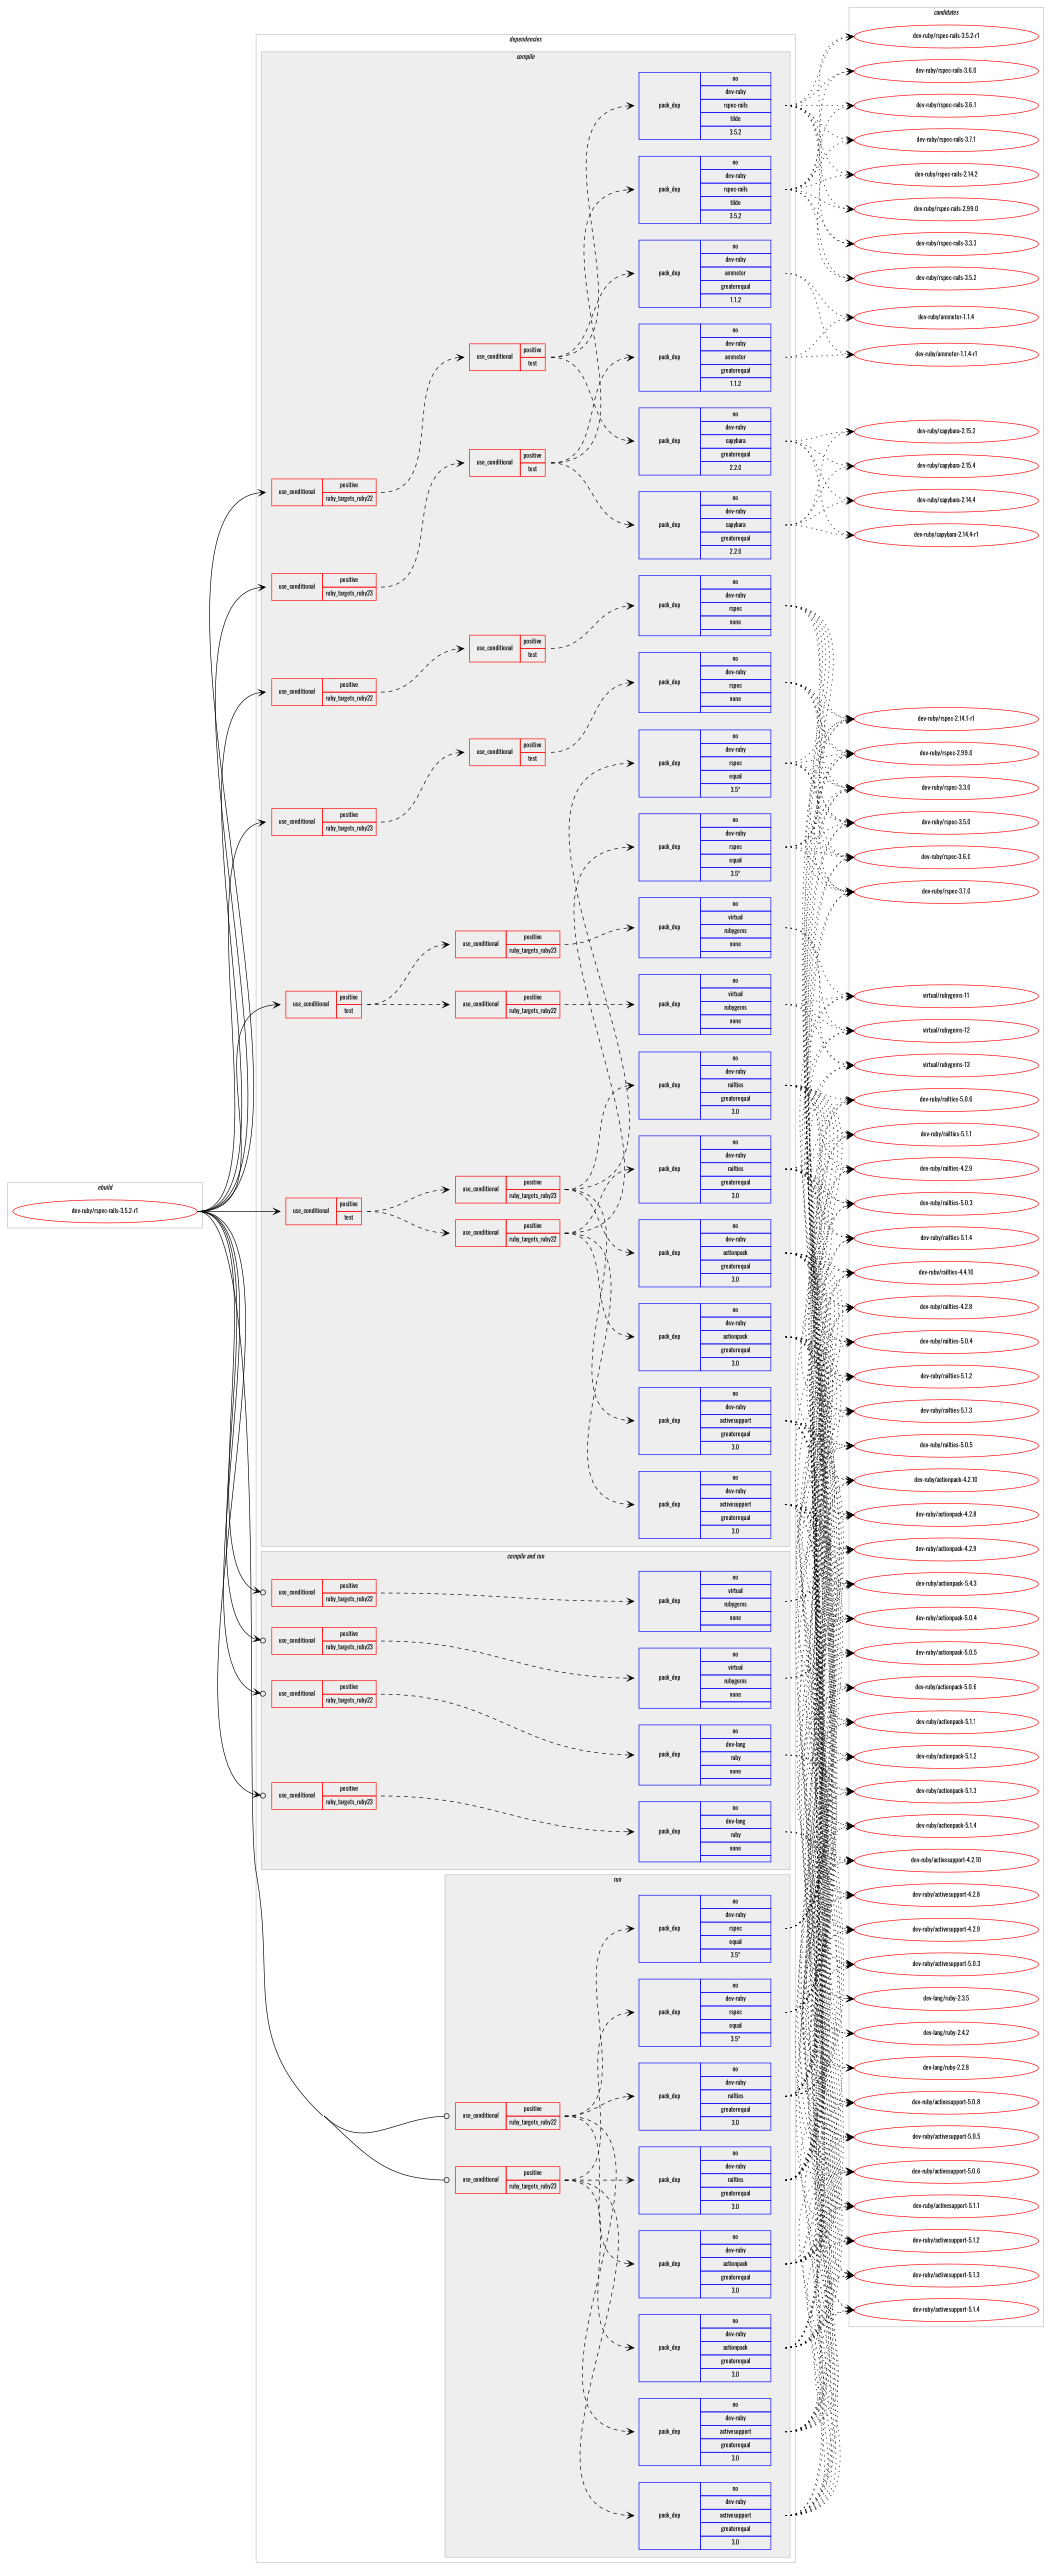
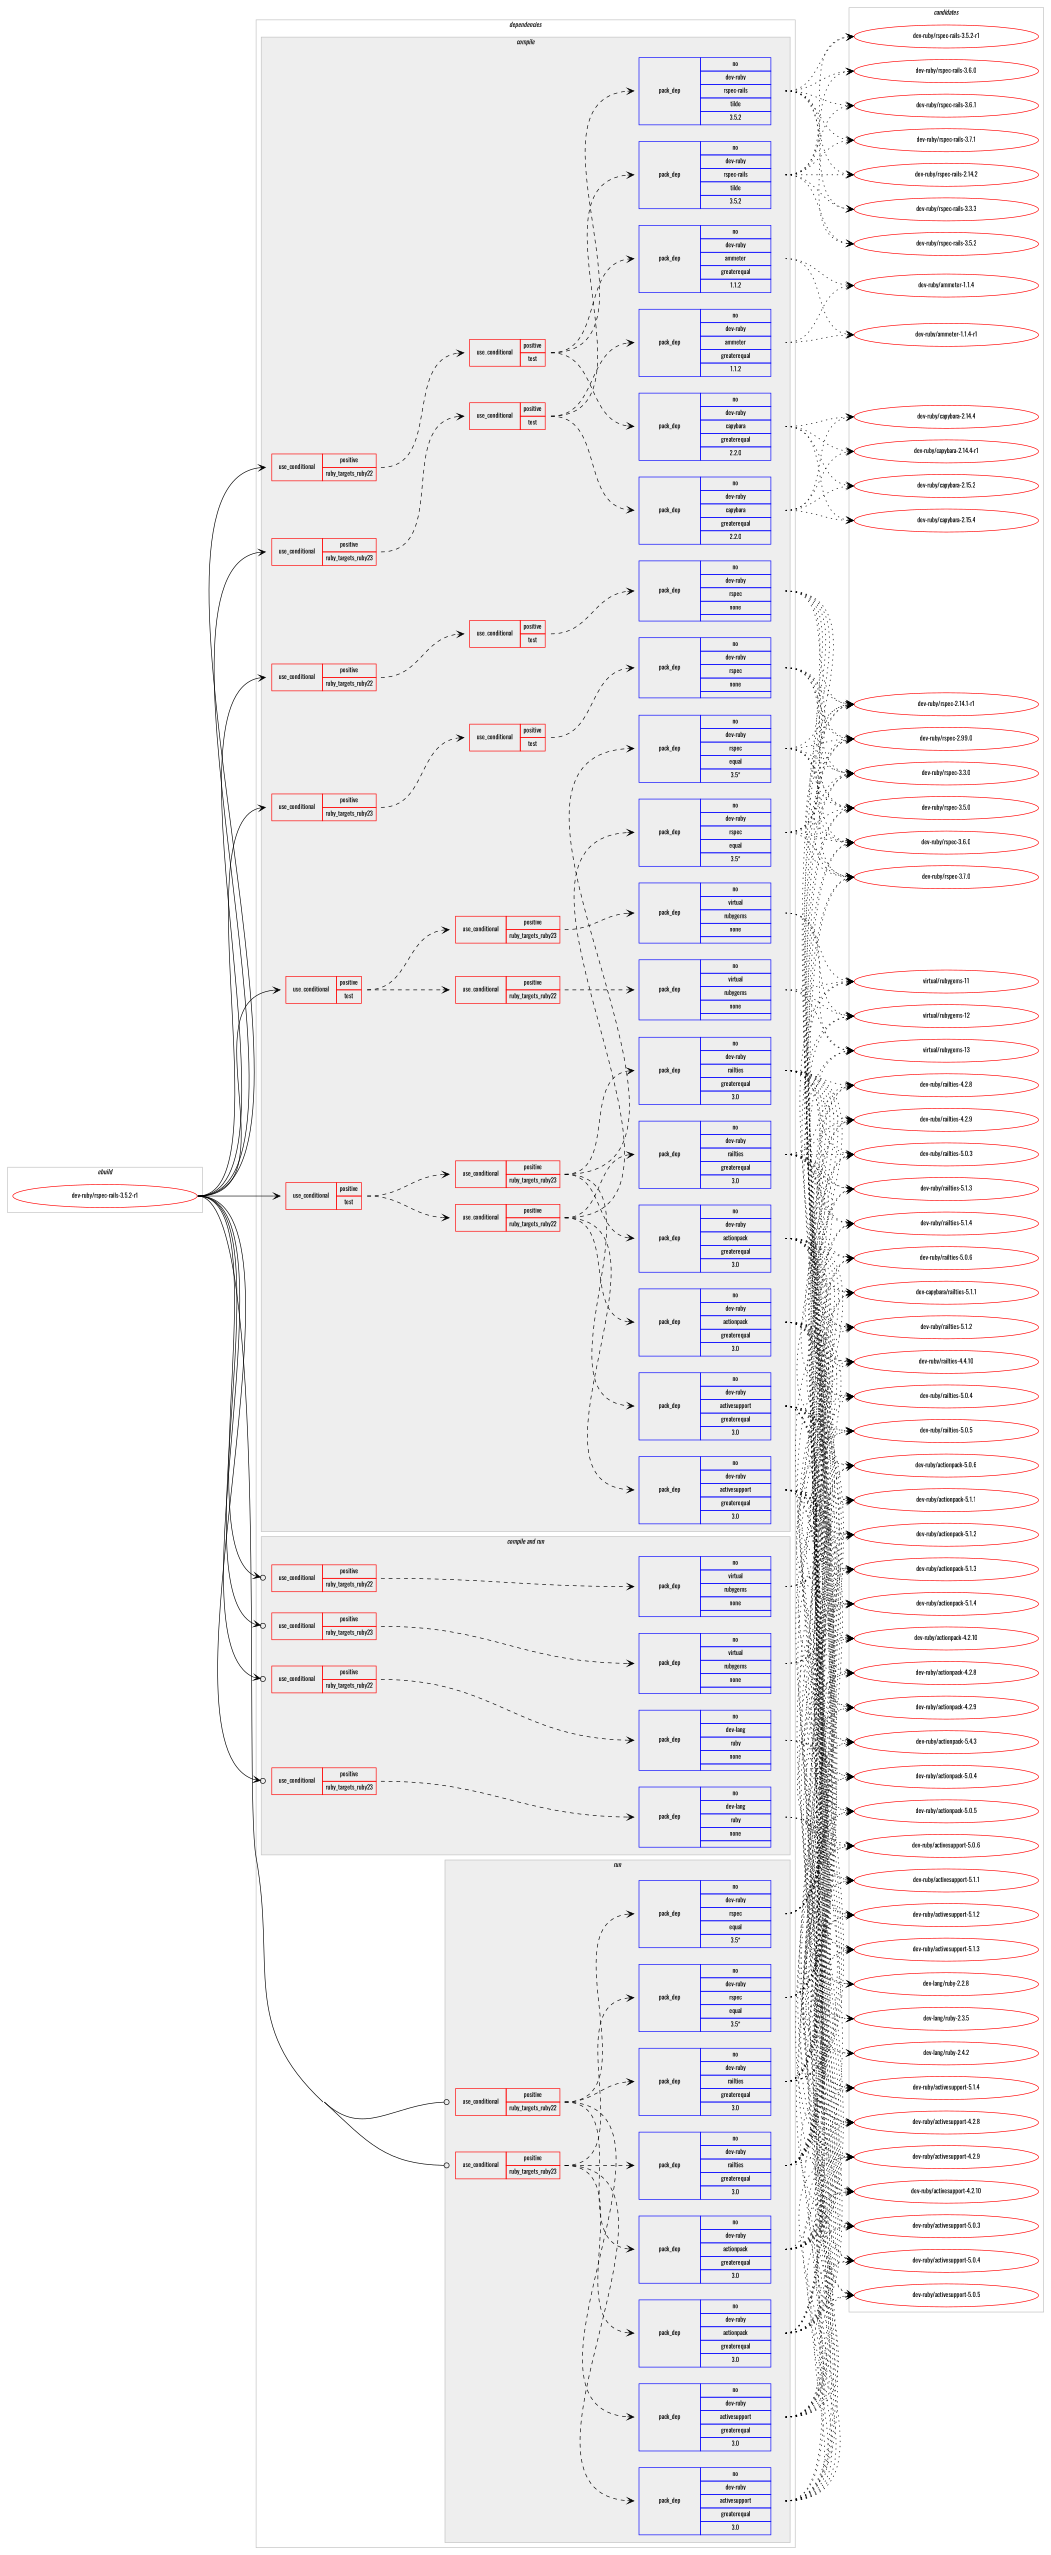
(946, 209) -> none
(946, 1135) -> (946, 1293)
(946, 1411) -> (946, 1189)
(946, 2103) -> (946, 2261)
